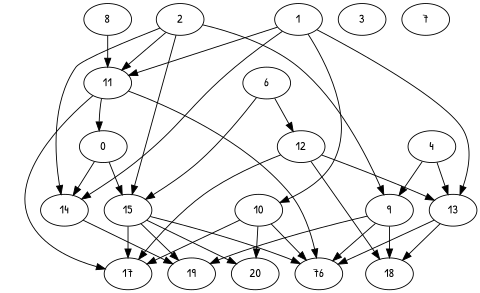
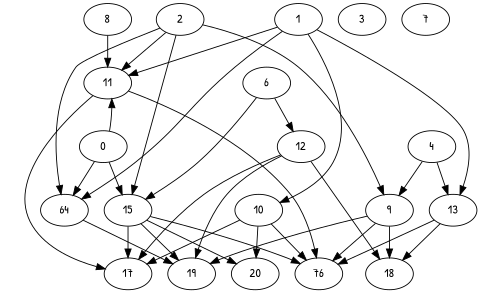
(100, 110) -> (111, 119)
(366, 172) -> (229, 193)
(64, 210) -> (64, 210)
